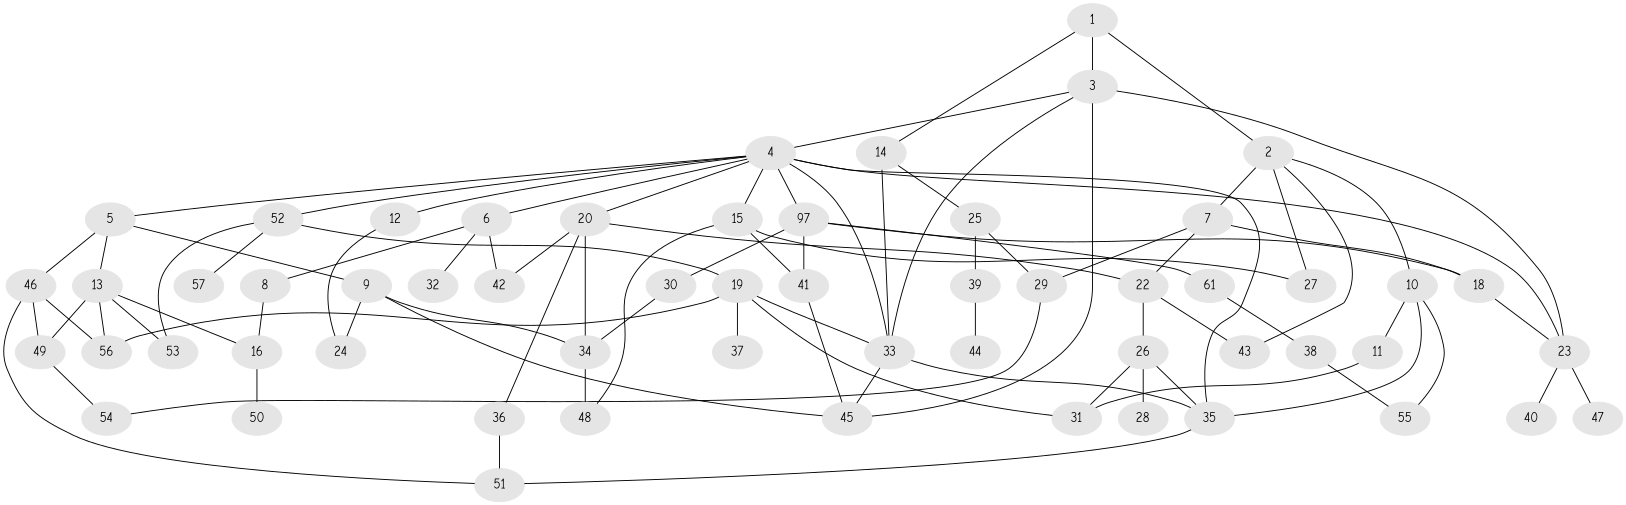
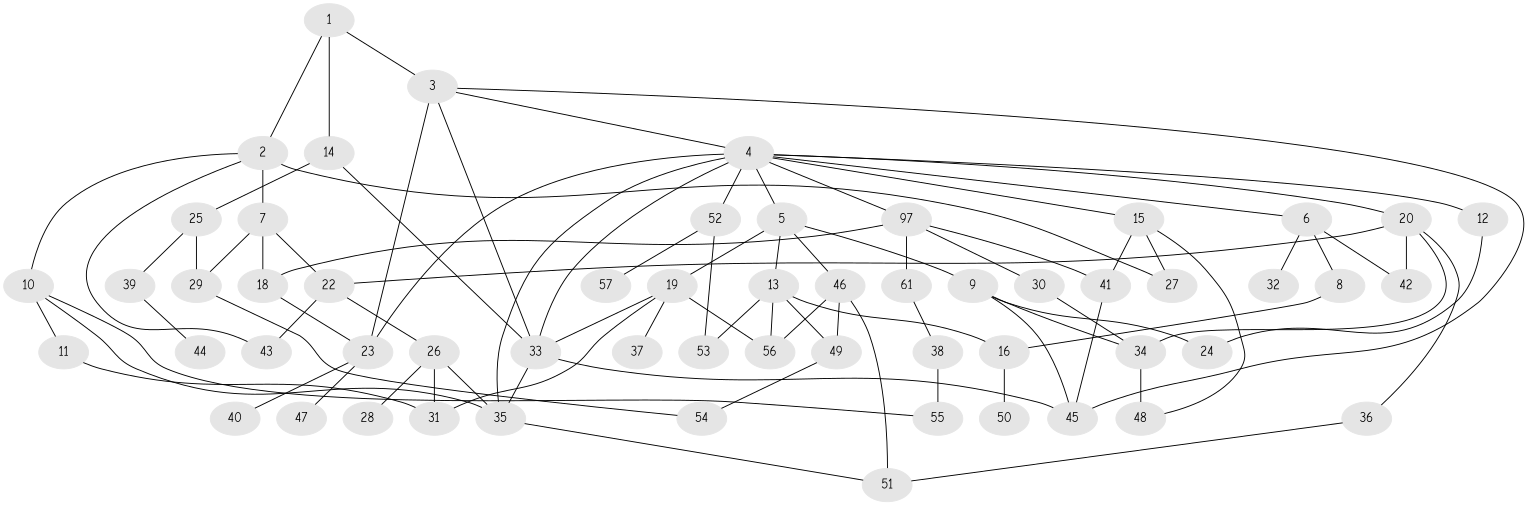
(511, 245) -> (727, 253)
